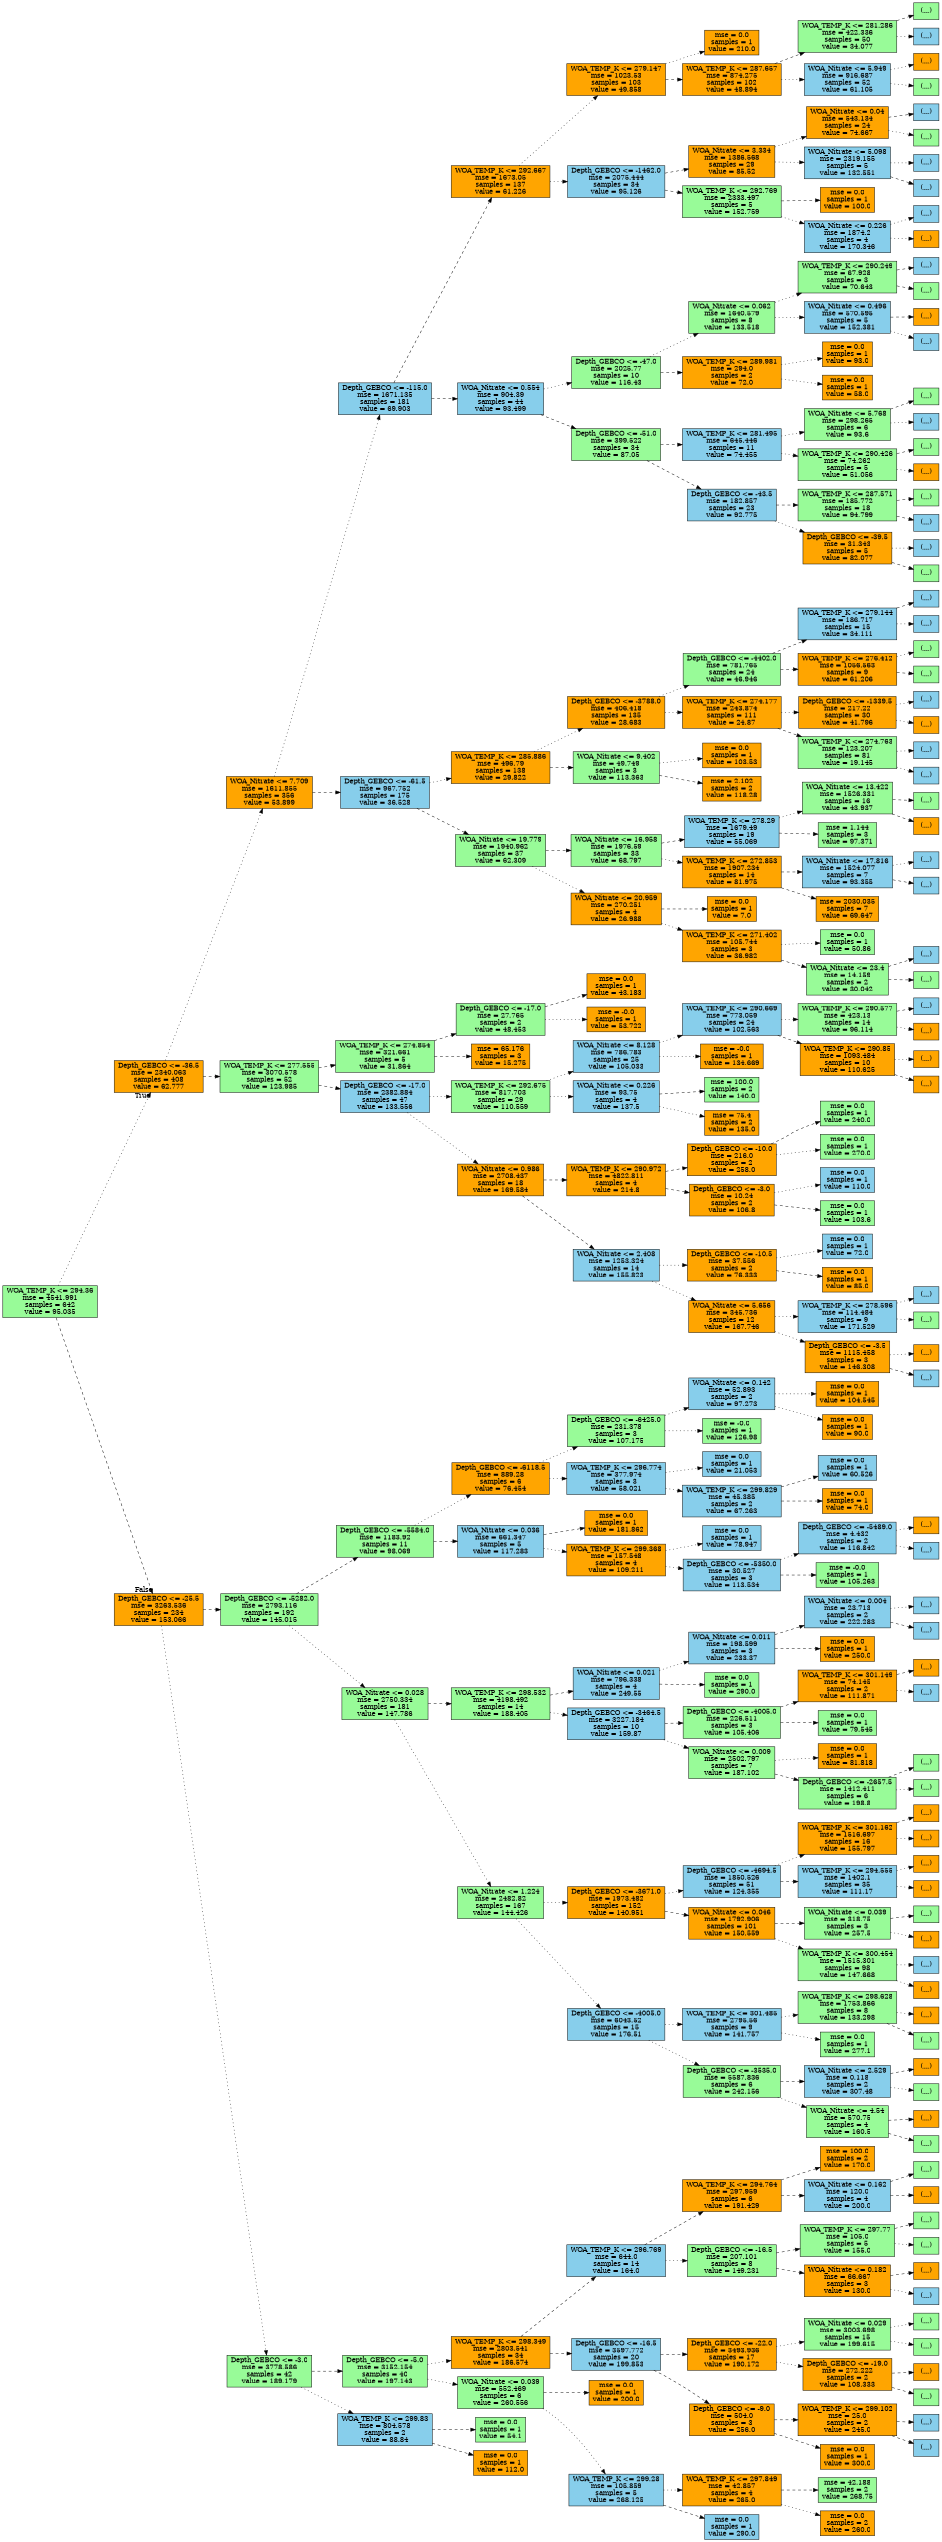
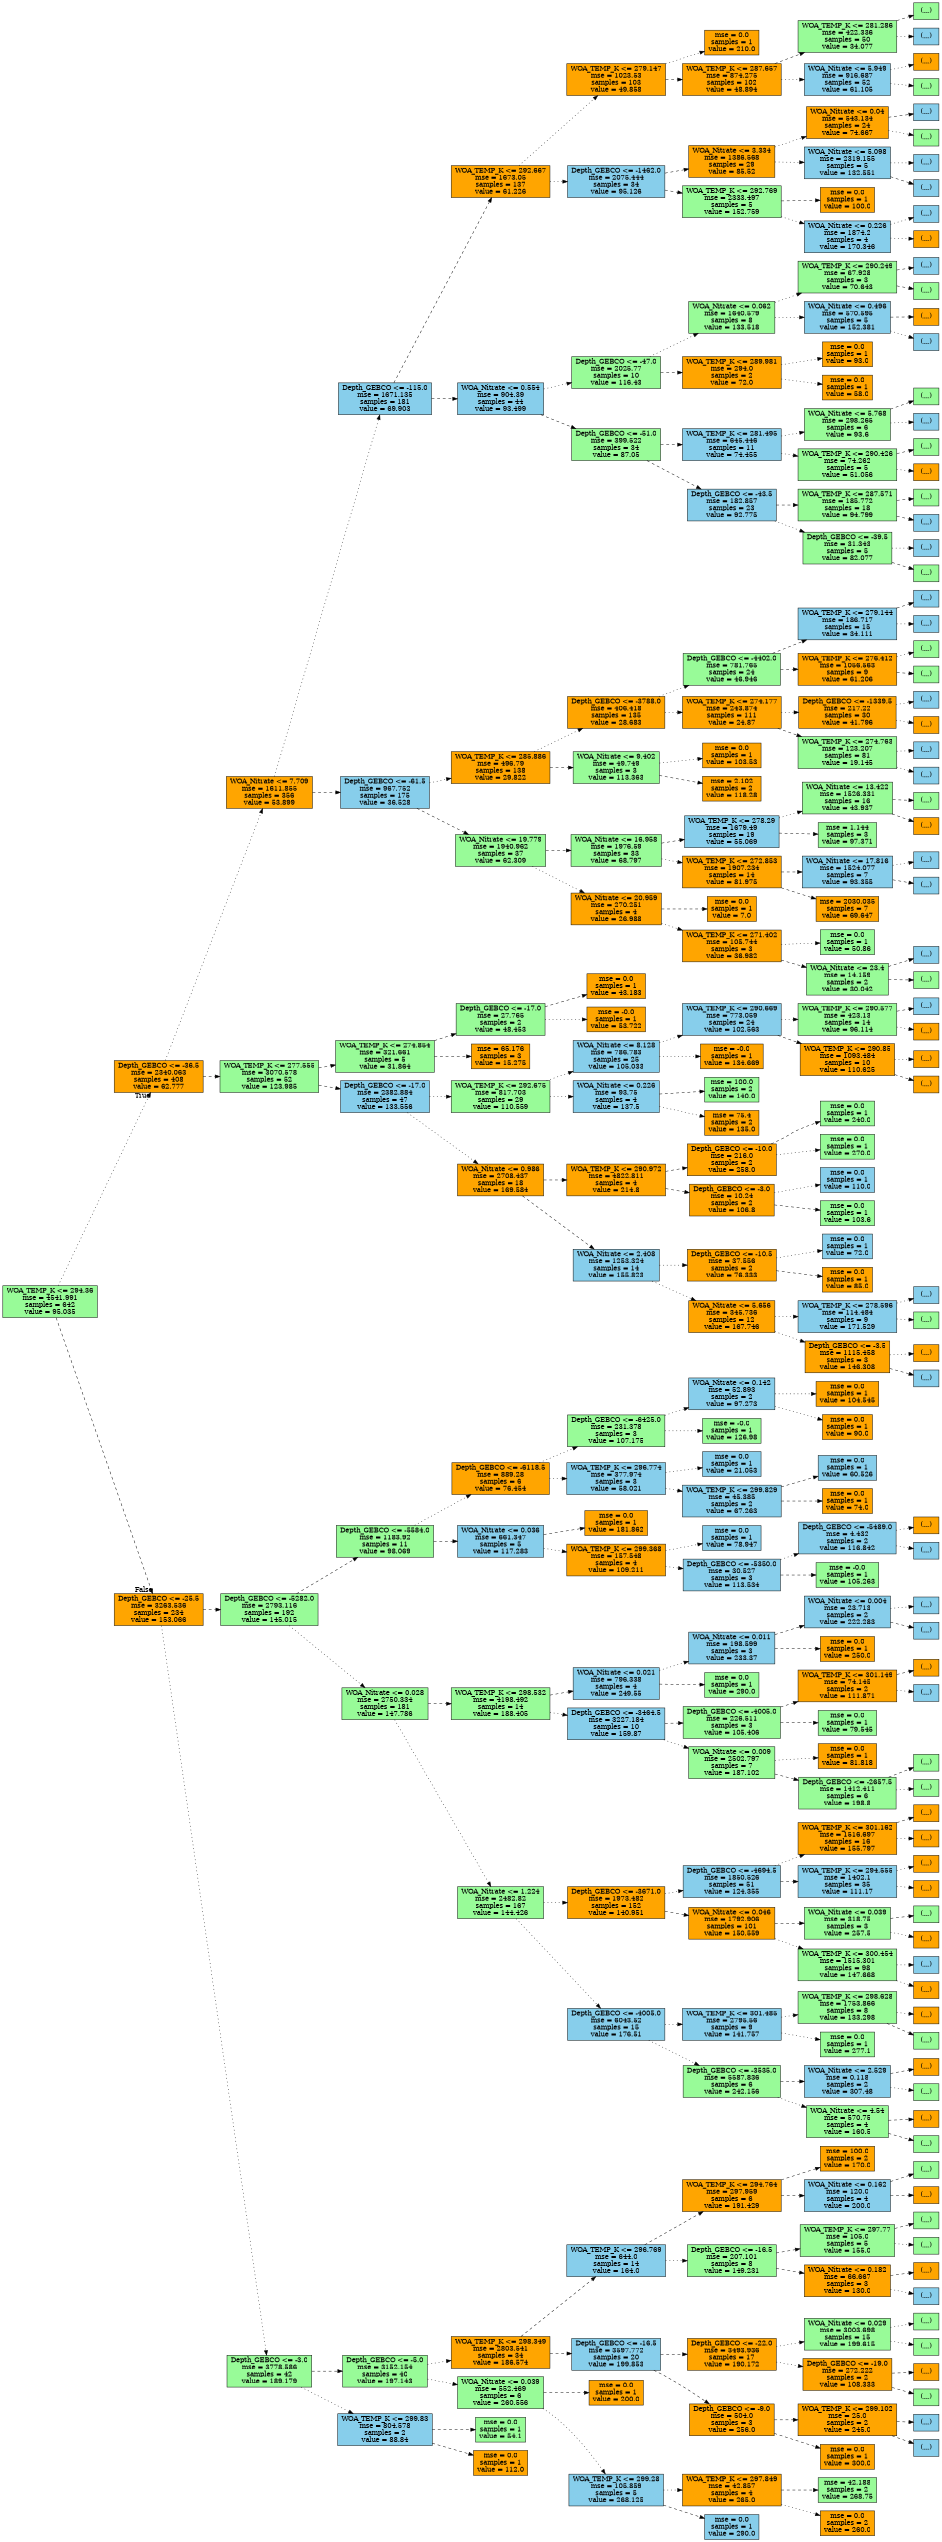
(847, 548) -> (847, 548)
